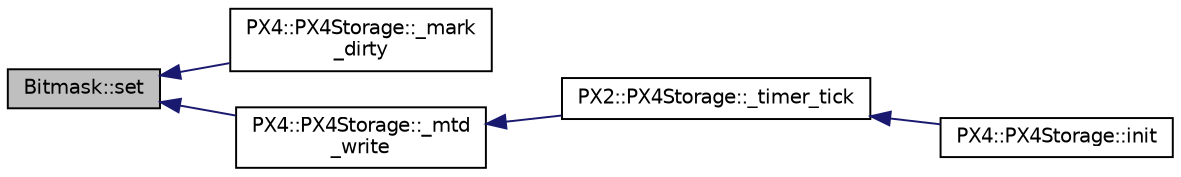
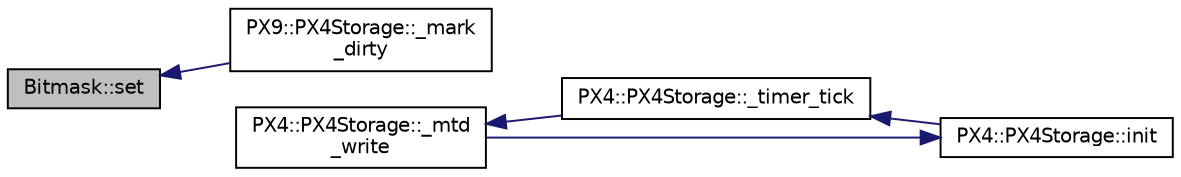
(361, 40) -> (361, 40)
(716, 99) -> (716, 99)
(208, 111) -> (704, 138)
